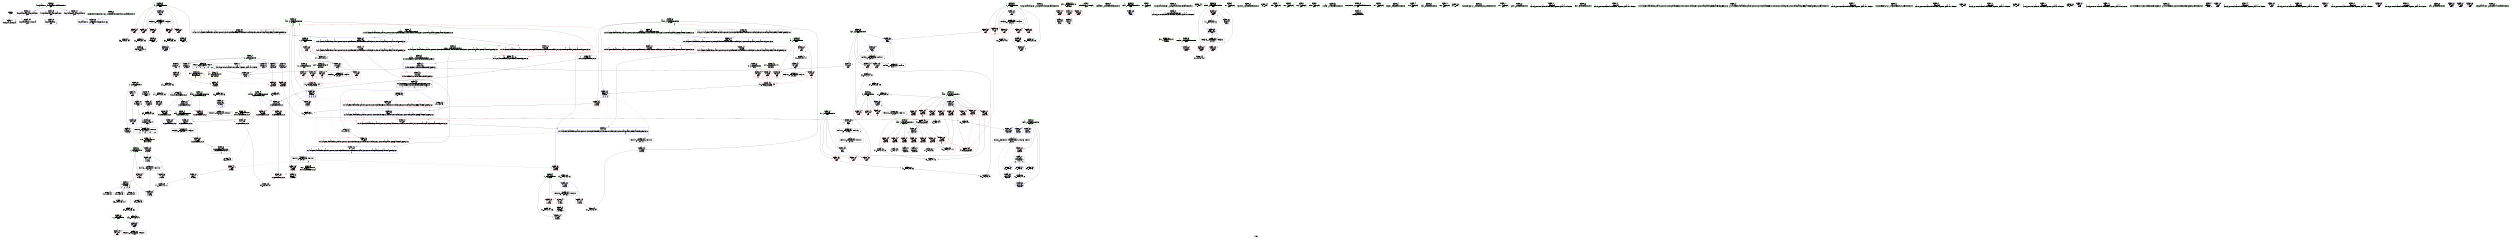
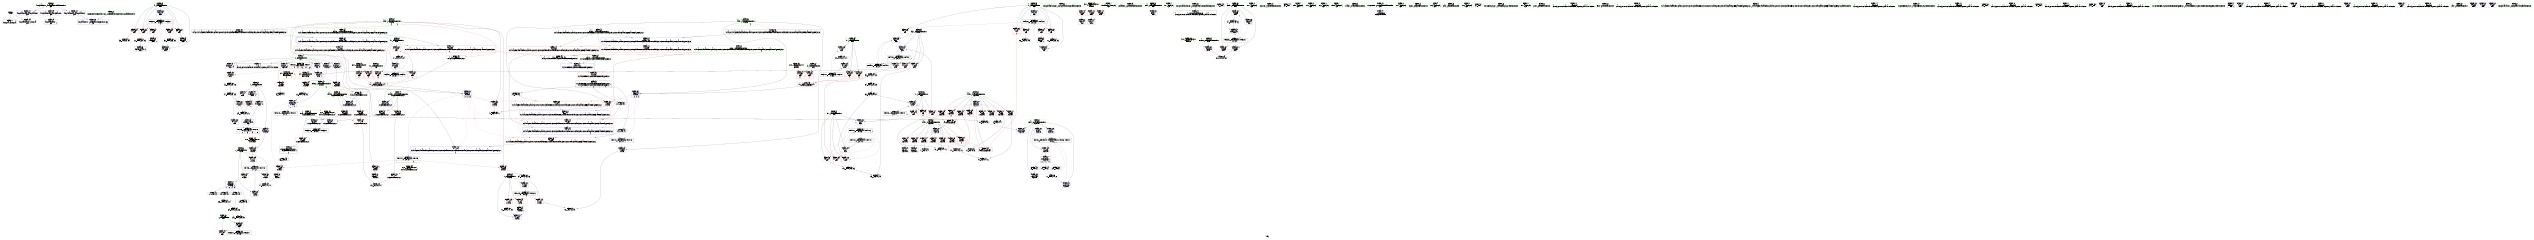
none -> (321, 84)
